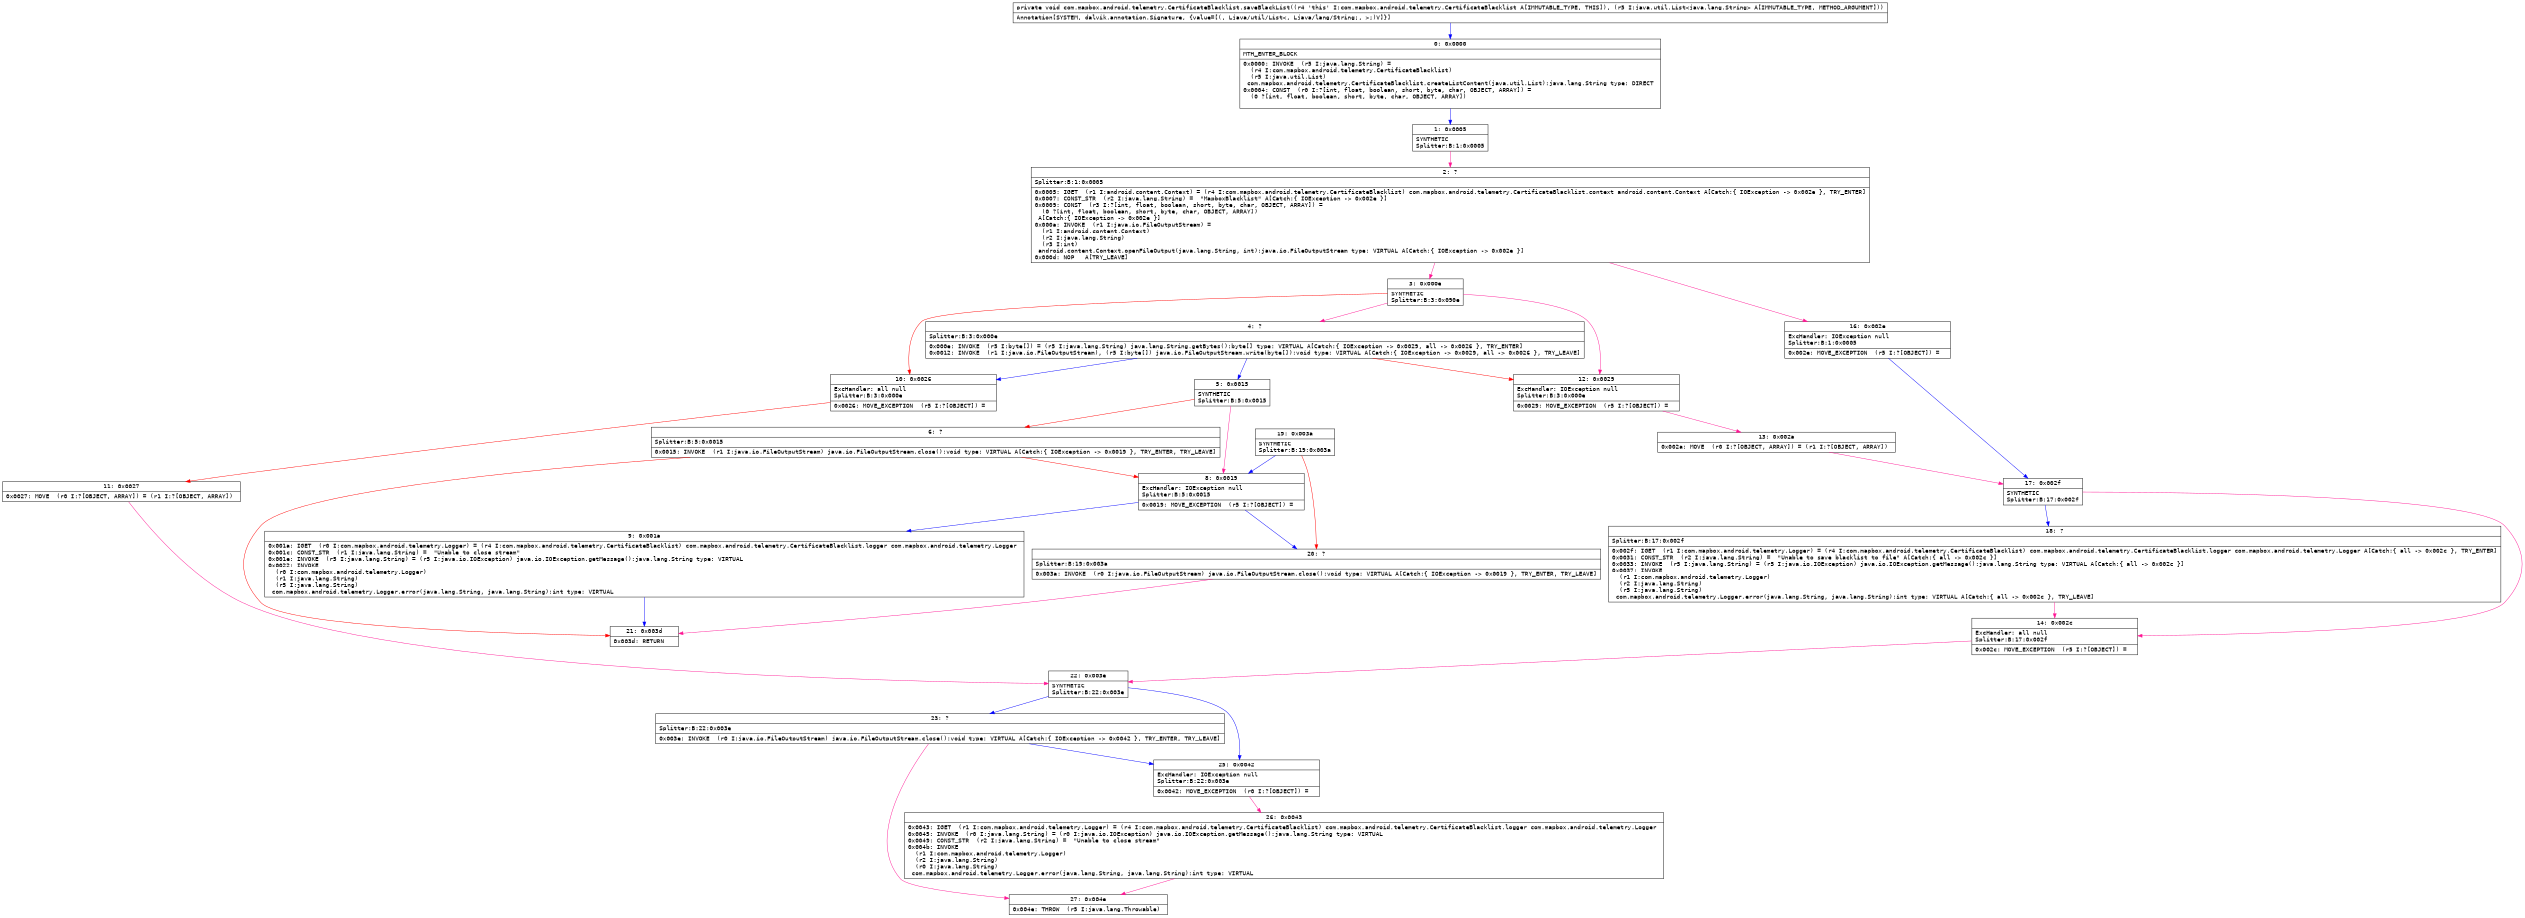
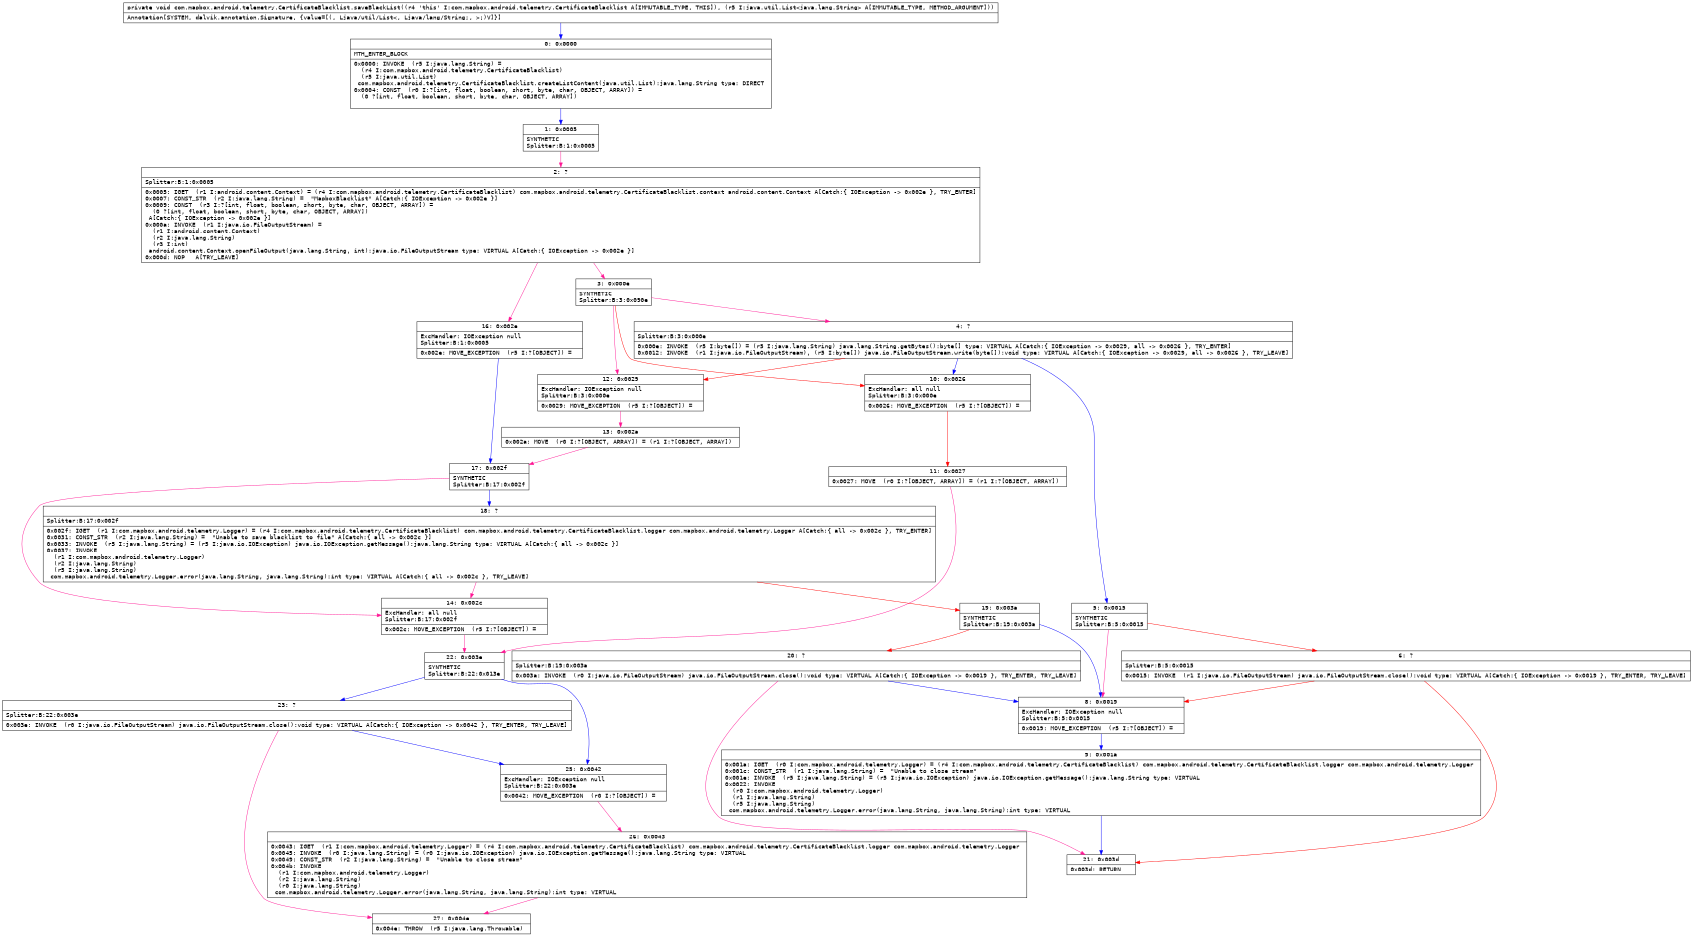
(1269, 528) -> (951, 691)
none -> (856, 596)
(1088, 692) -> (464, 674)
